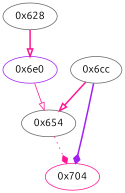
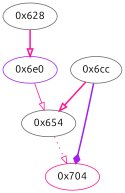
(59, 146) -> (59, 146)
